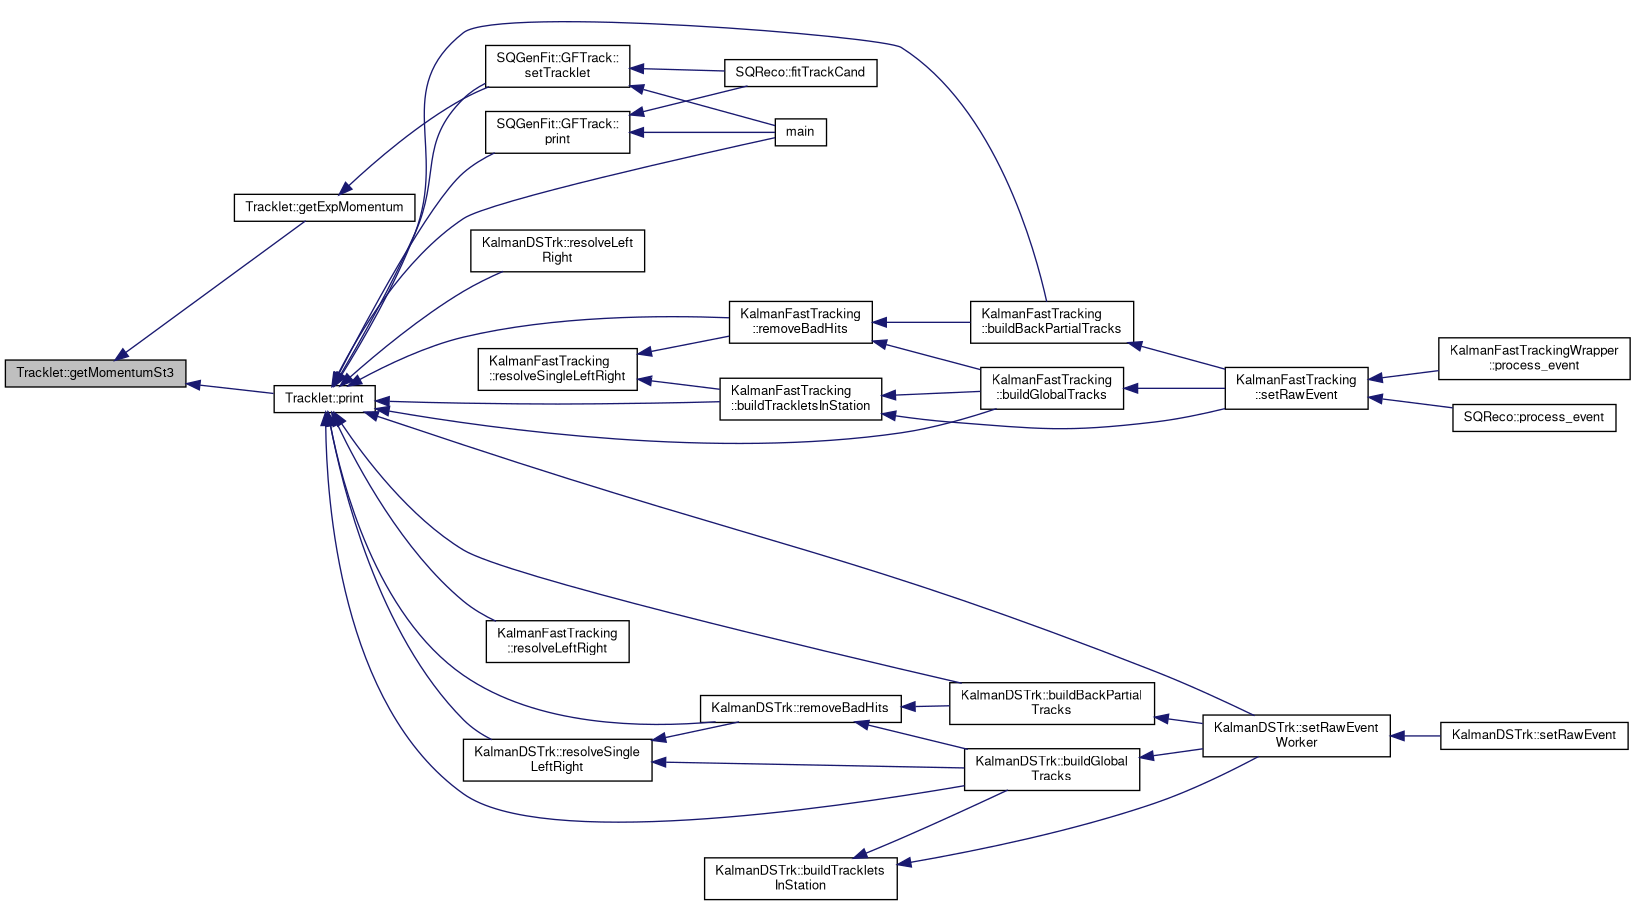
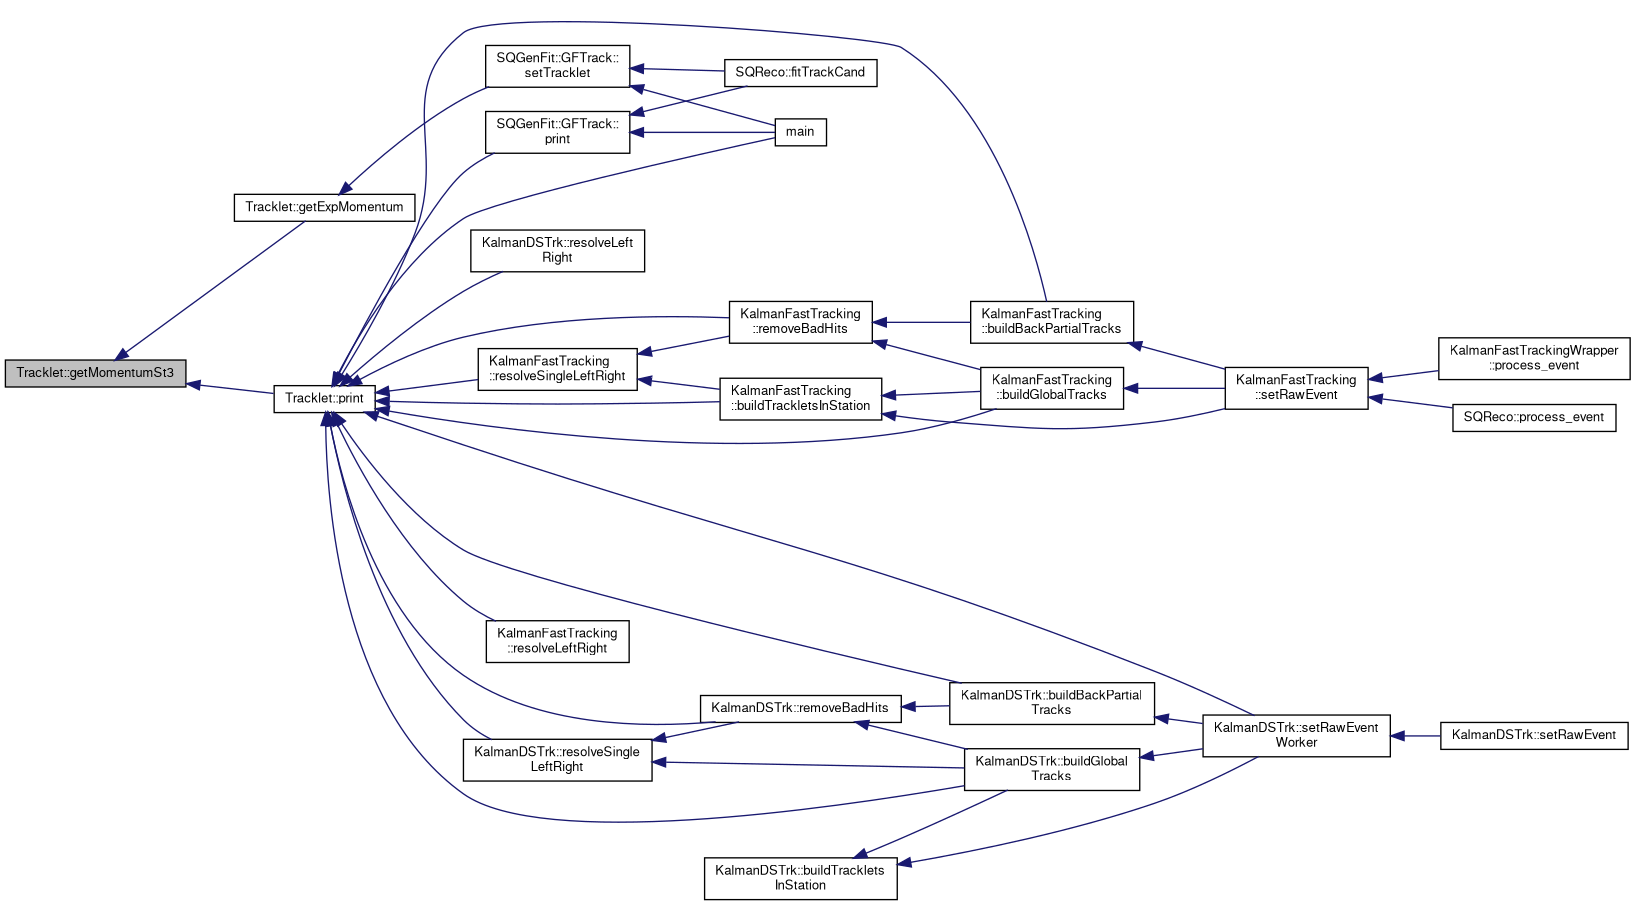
(435, 146) -> (433, 385)
